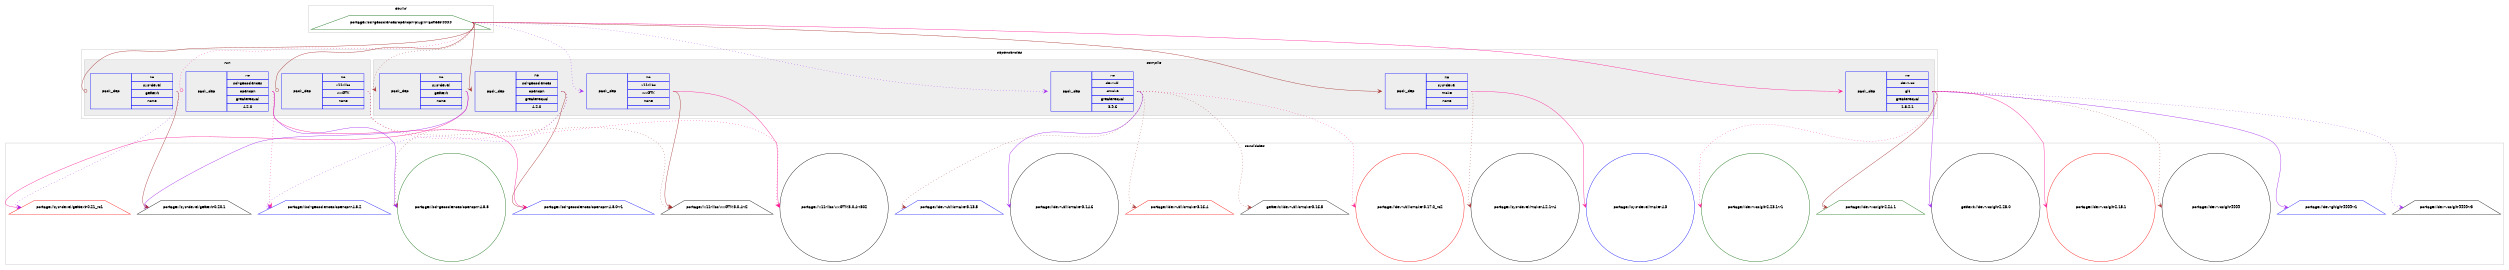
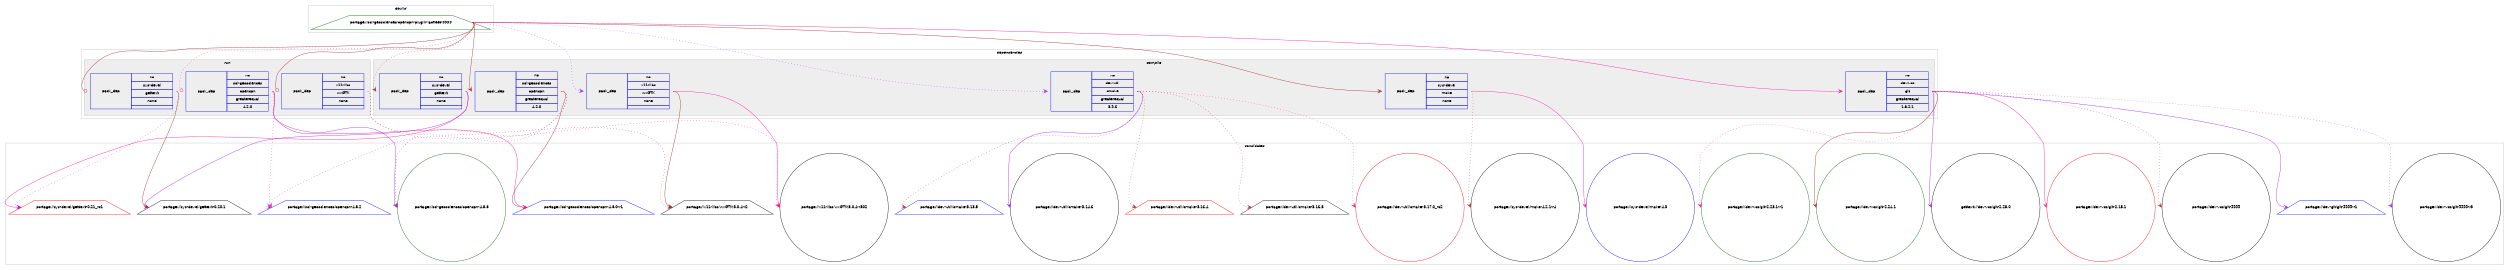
(1295, 207) -> (1295, 207)
(1871, 207) -> (1871, 207)
(2447, 207) -> (2447, 207)
